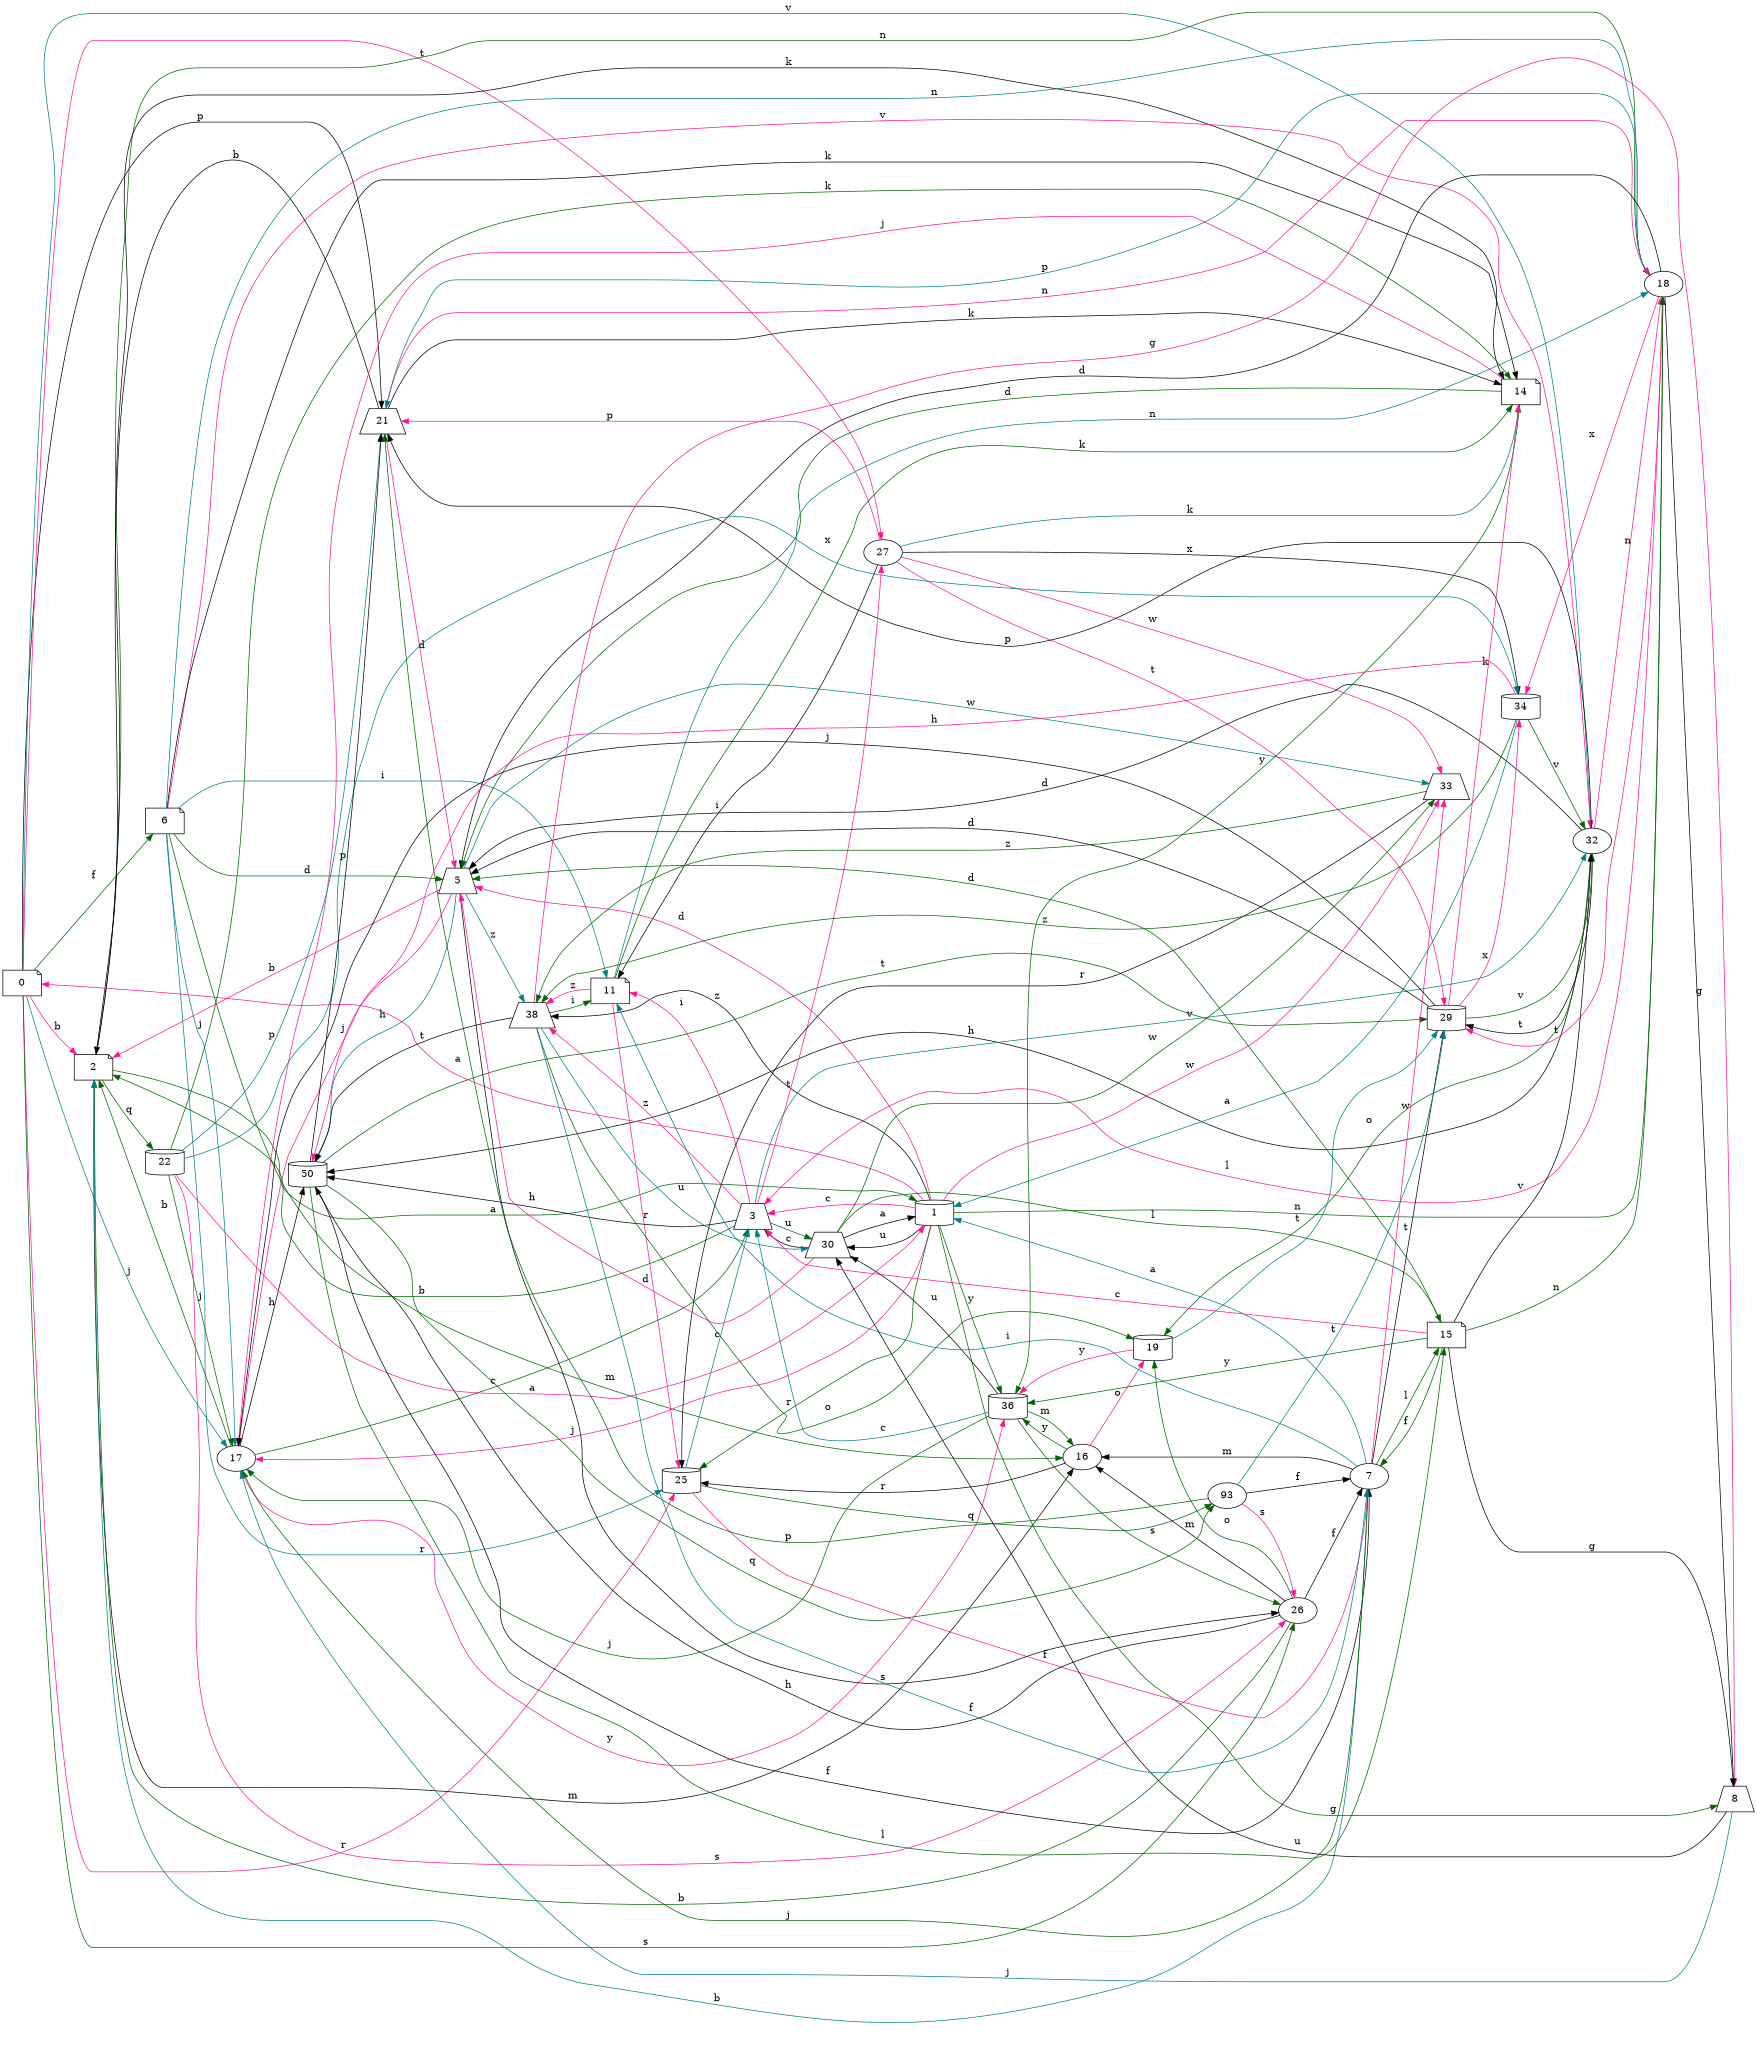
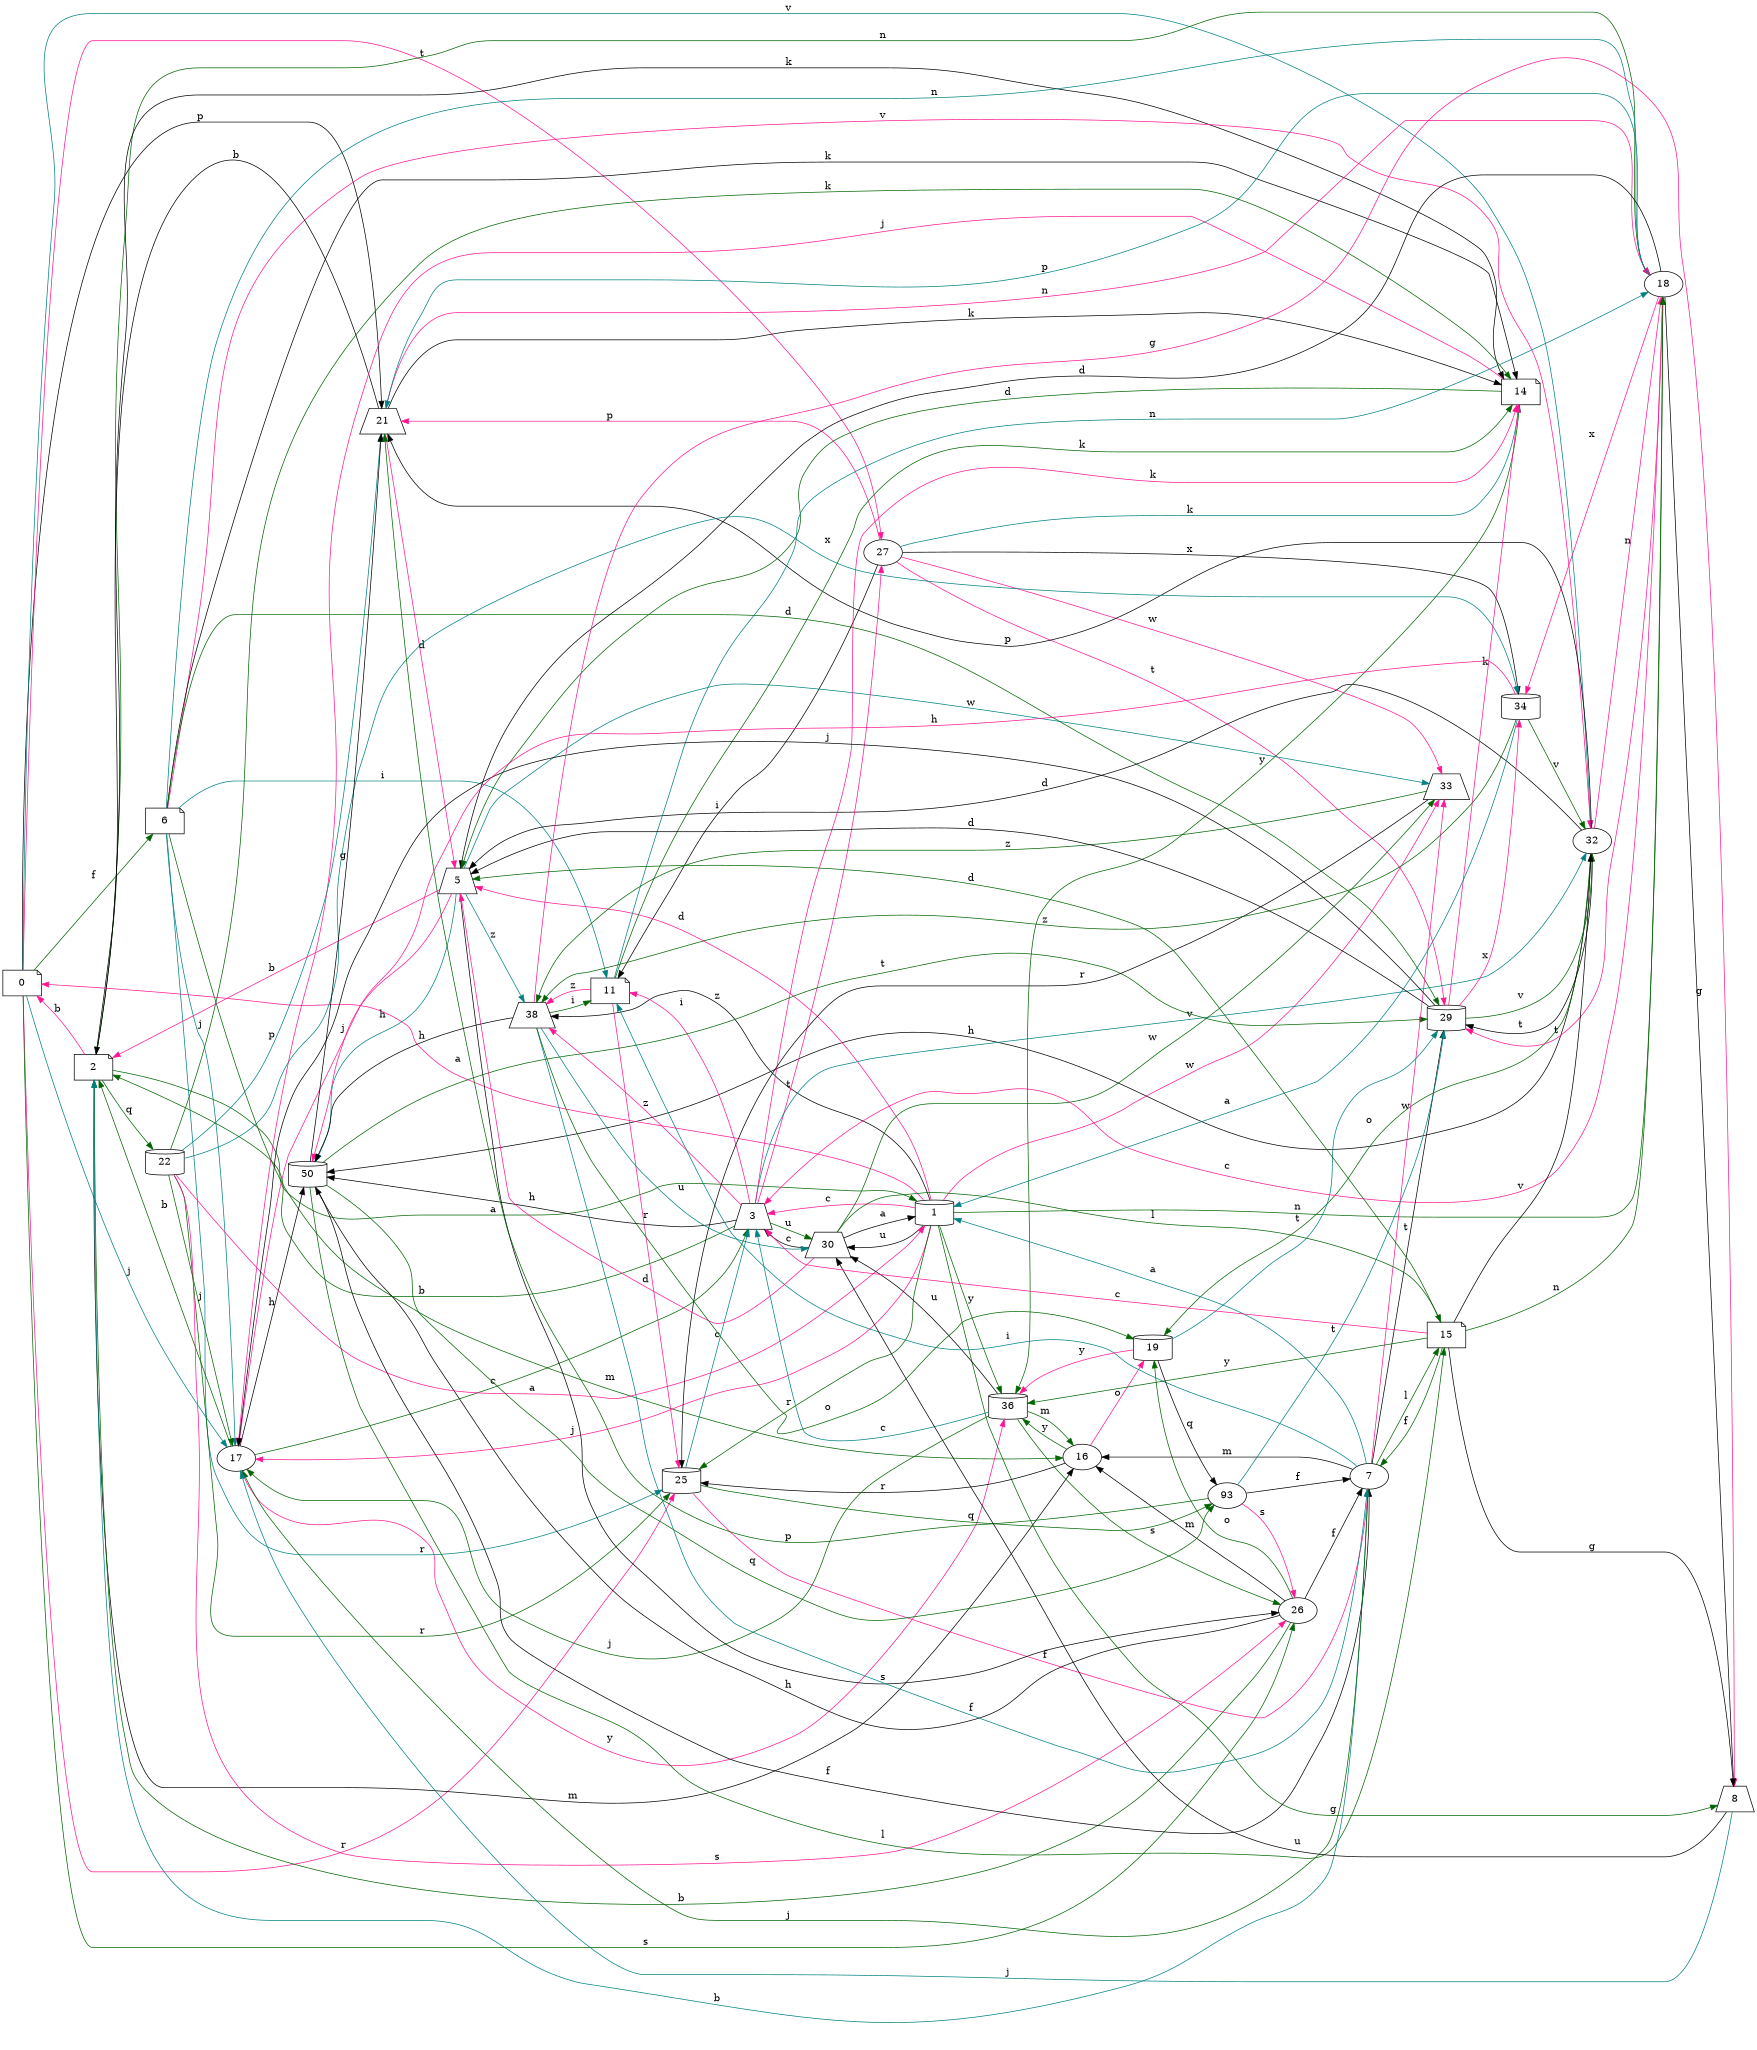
none -> (858, 553)
(343, 856) -> (343, 856)
(297, 876) -> (790, 618)
(48, 1025) -> (65, 1026)
(422, 1036) -> (422, 1036)
(1227, 1166) -> (1227, 1166)
none -> (1182, 1421)
none -> (232, 1636)
